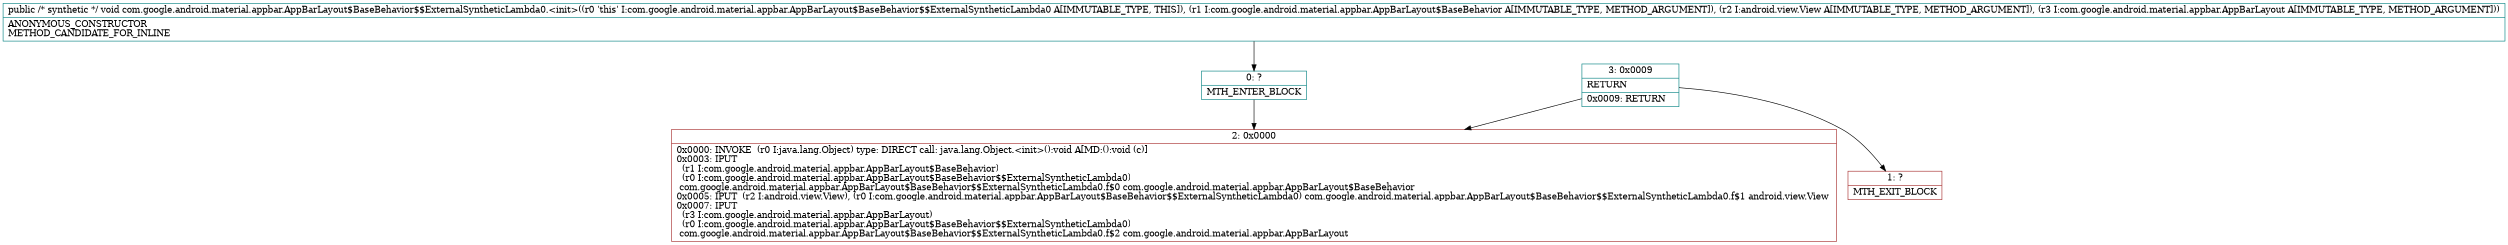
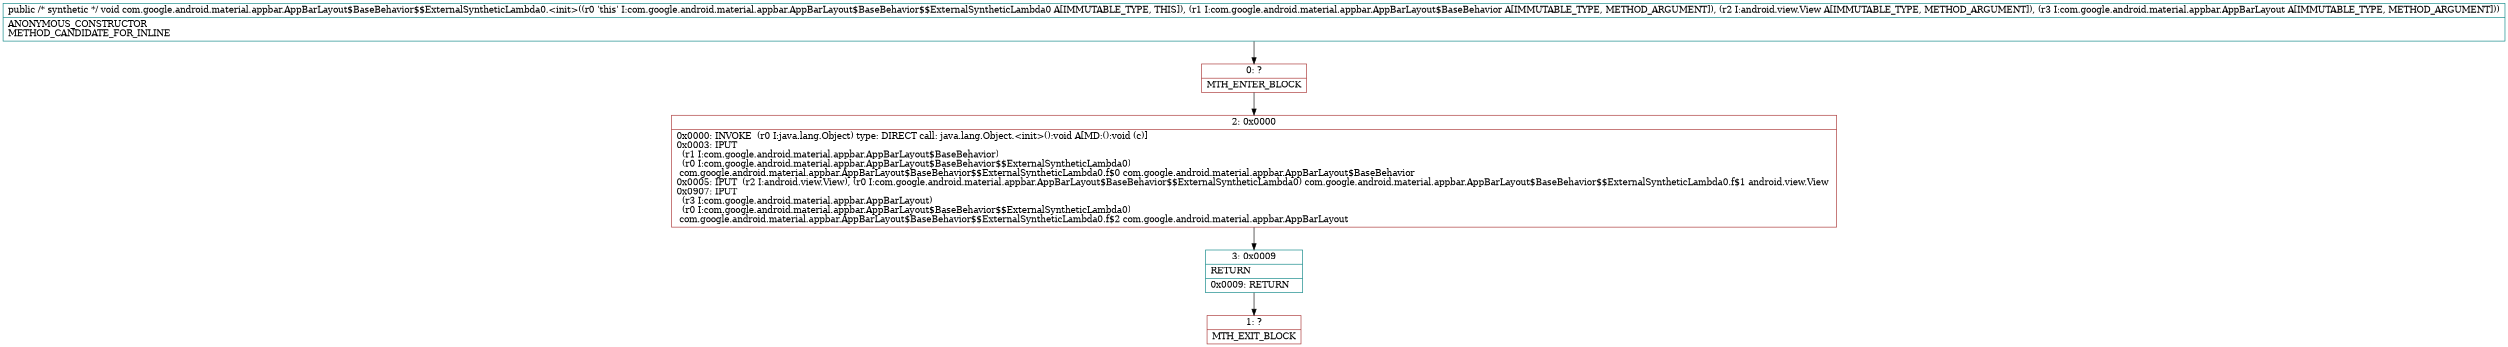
(1254, 85) -> (1254, 78)
(1526, 113) -> (1254, 235)
(710, 206) -> (710, 192)
